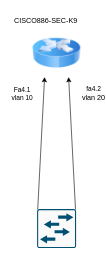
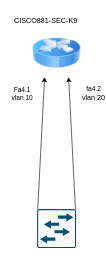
(44, 21) -> (44, 21)
